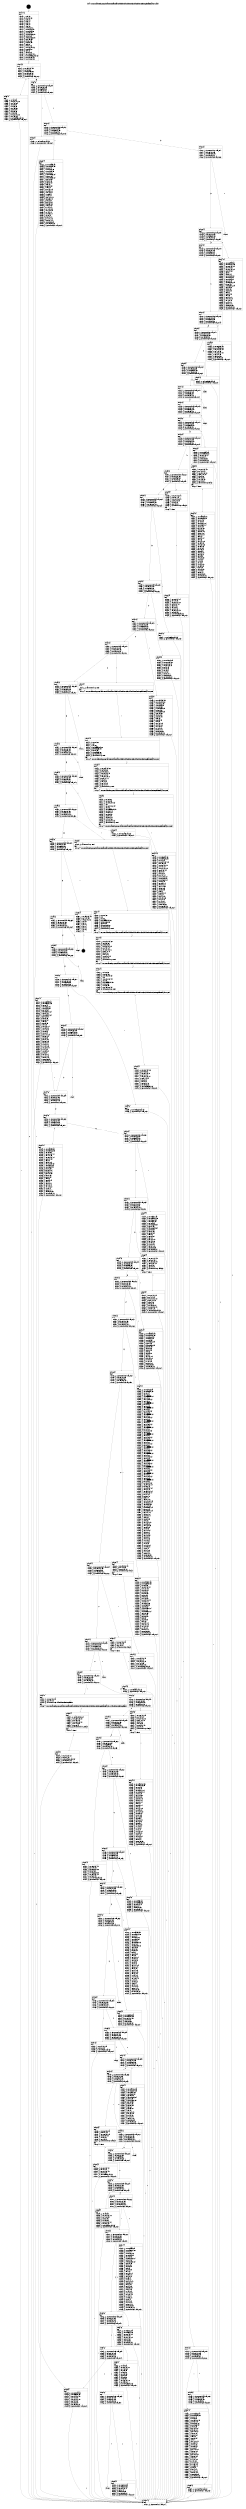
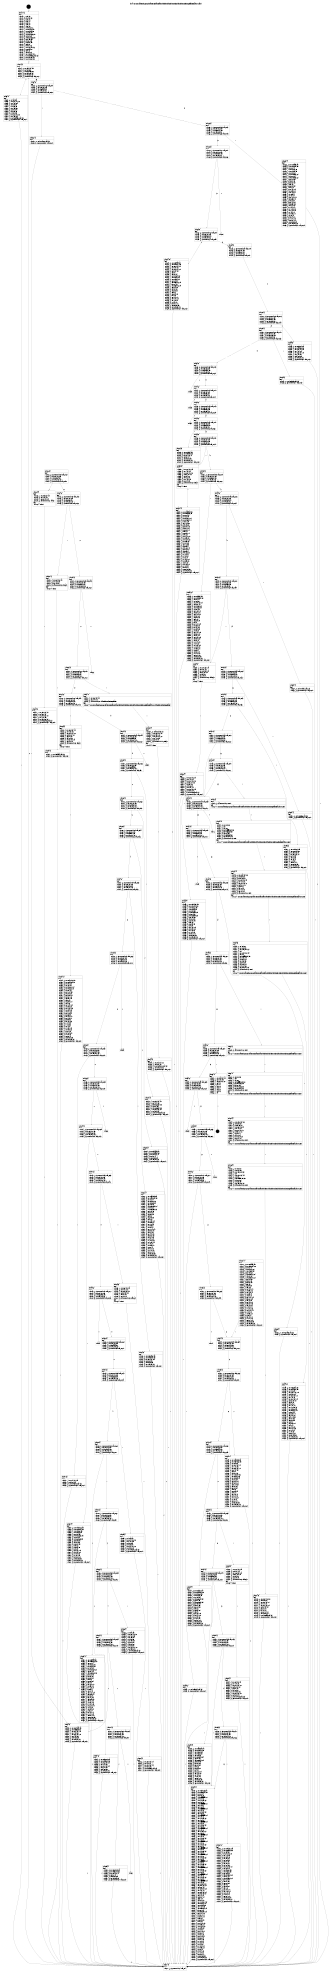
(183, 458) -> (226, 540)
(123, 1349) -> (219, 1764)
